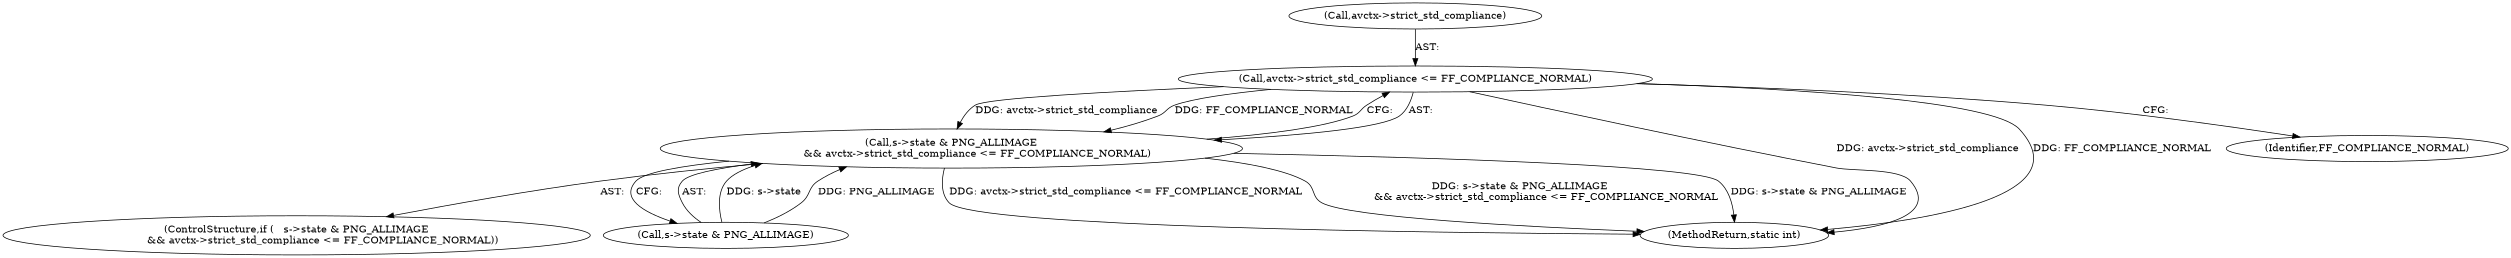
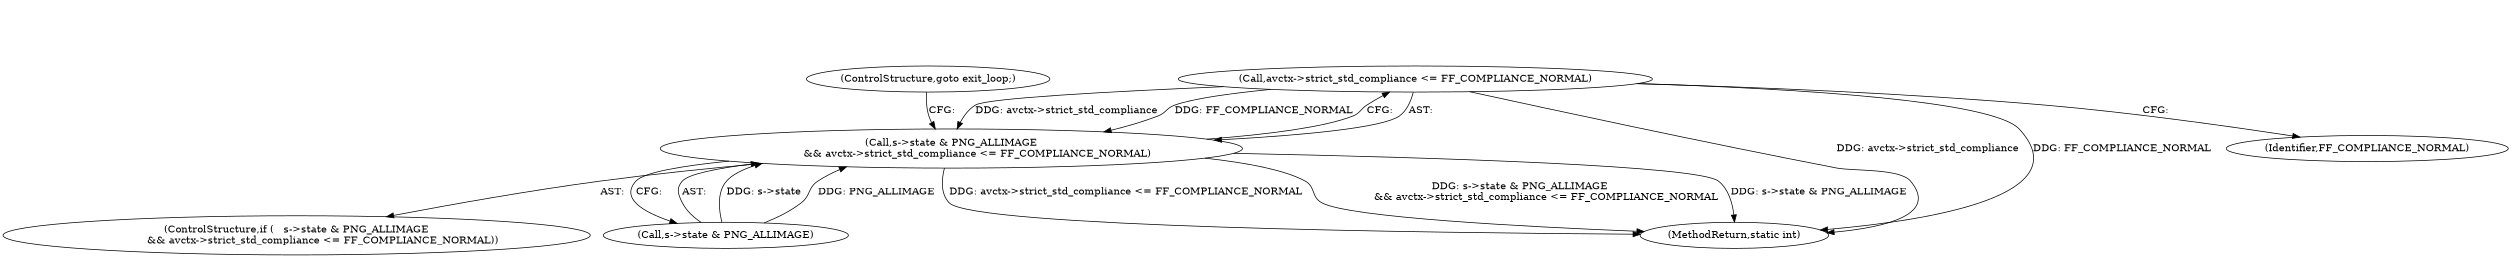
(1415, 16) -> none
none -> (928, 79)
